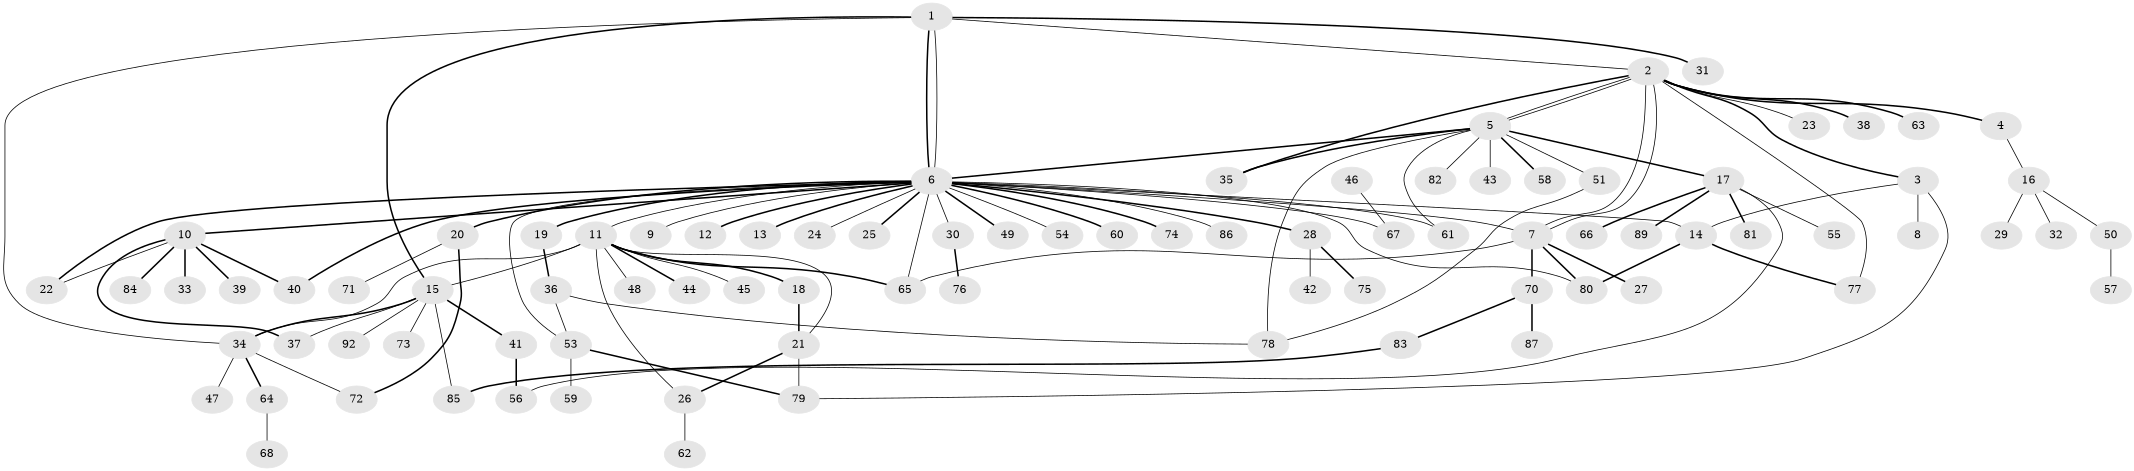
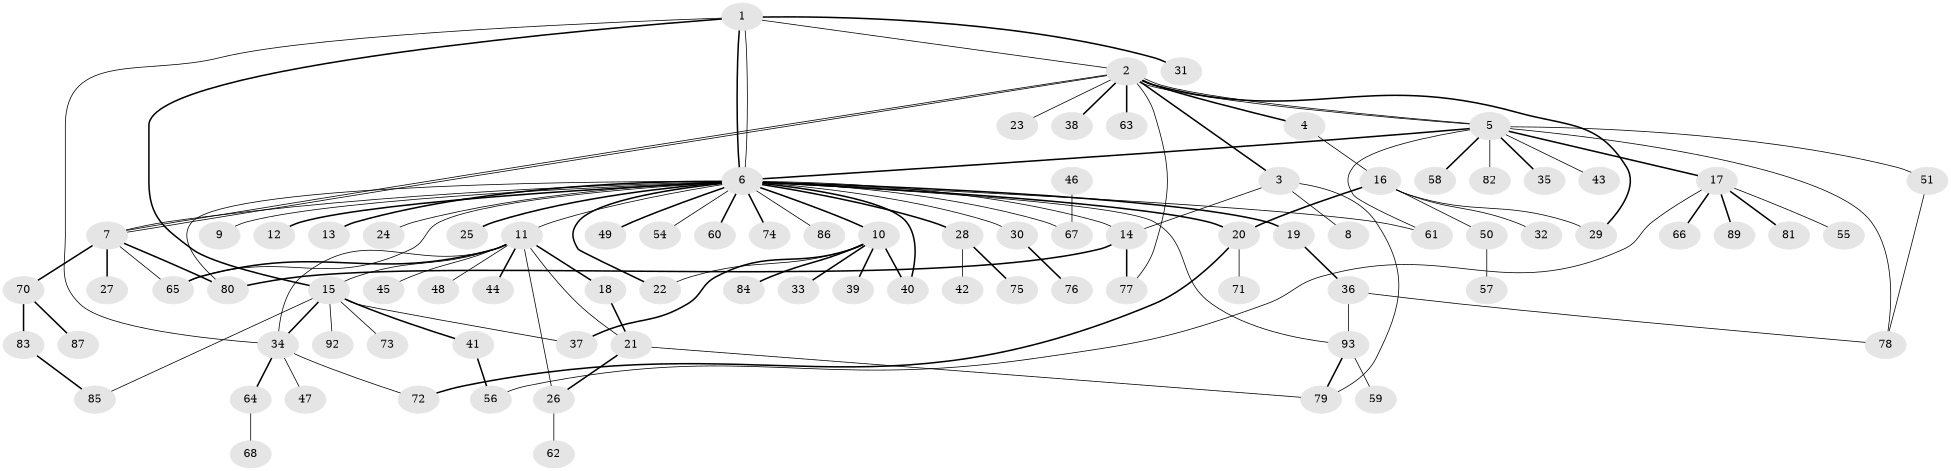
(1434, 117) -> (1425, 97)
none -> (1303, 208)
(571, 345) -> (1349, 345)
